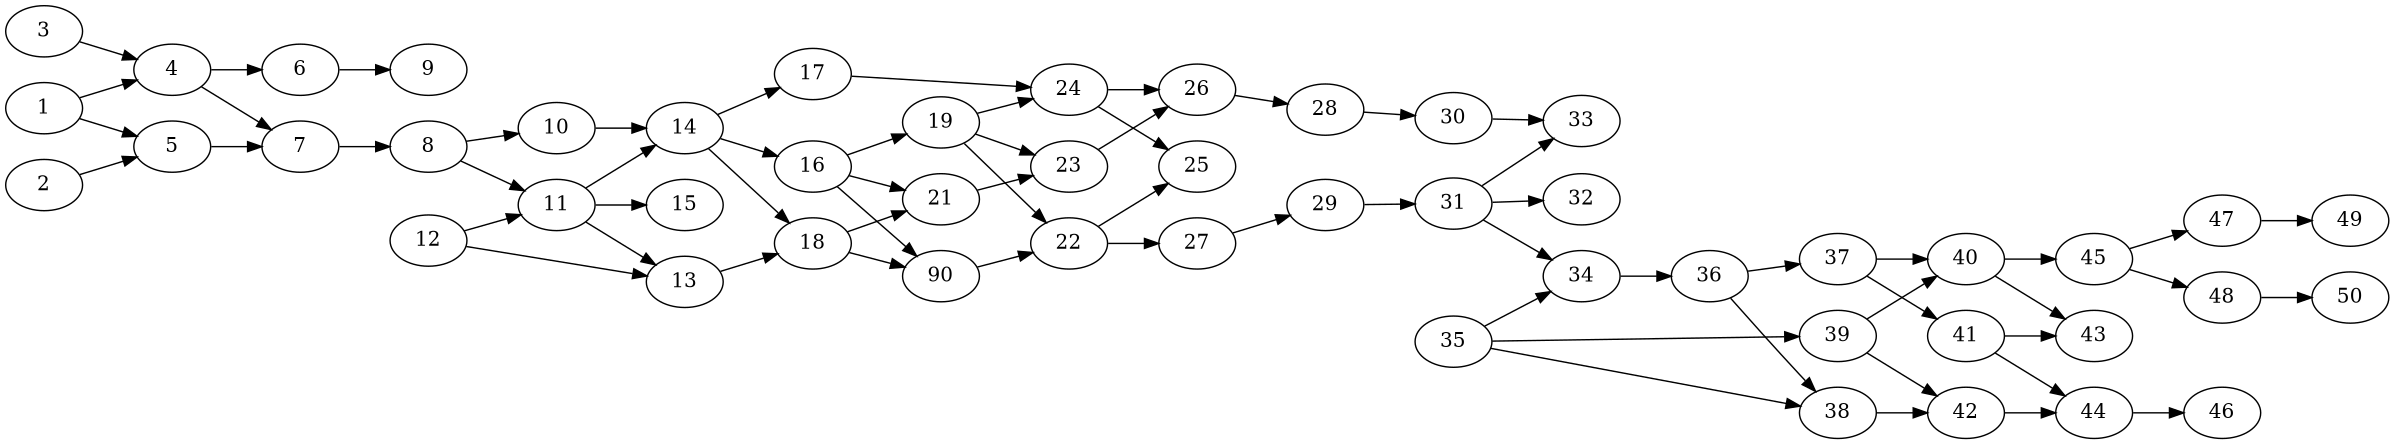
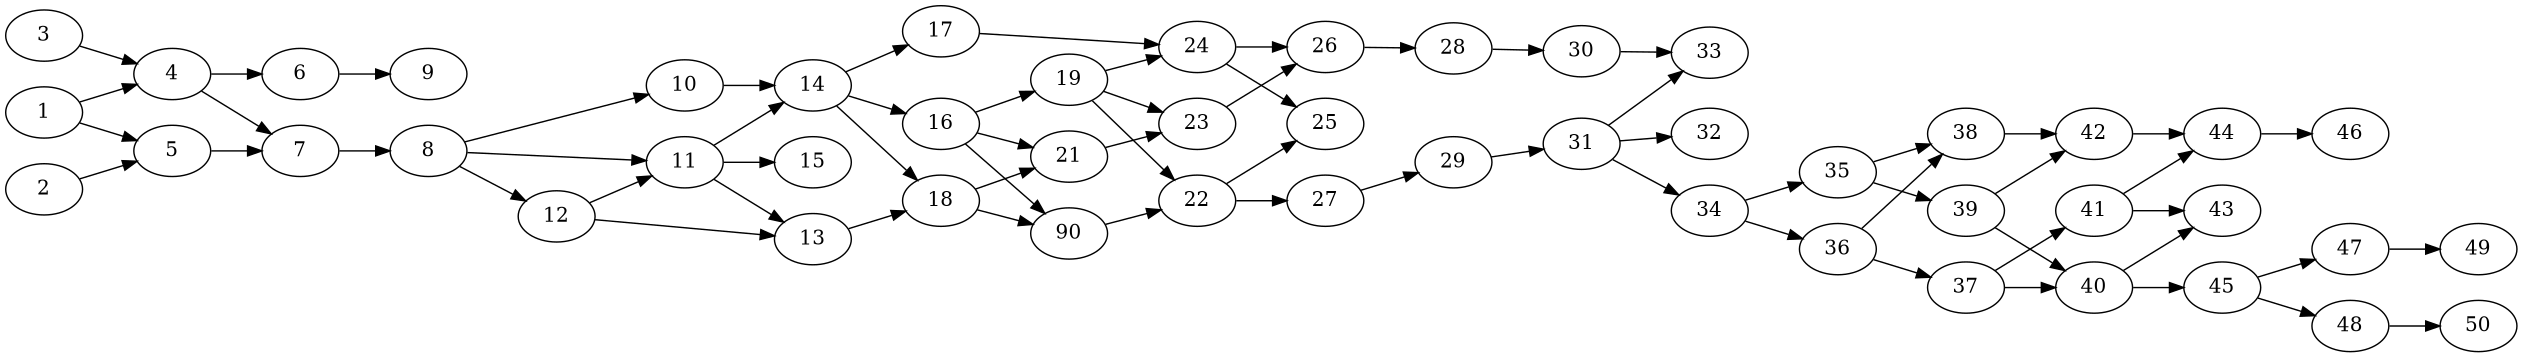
none -> (486, 180)
(1511, 312) -> (1767, 194)
